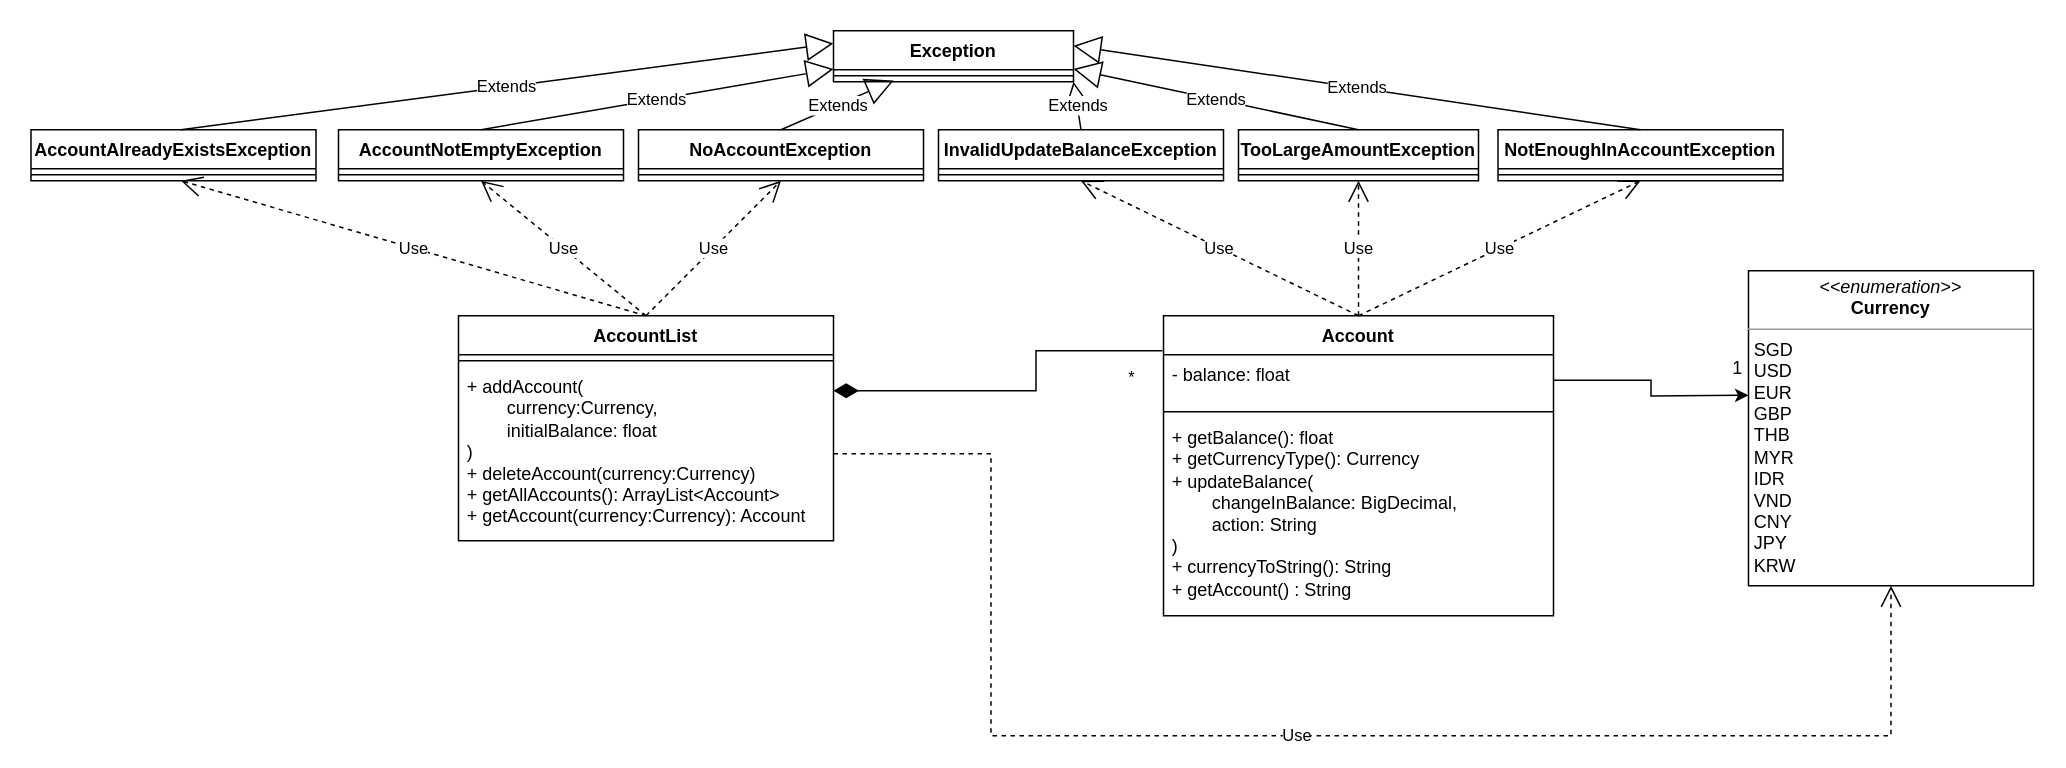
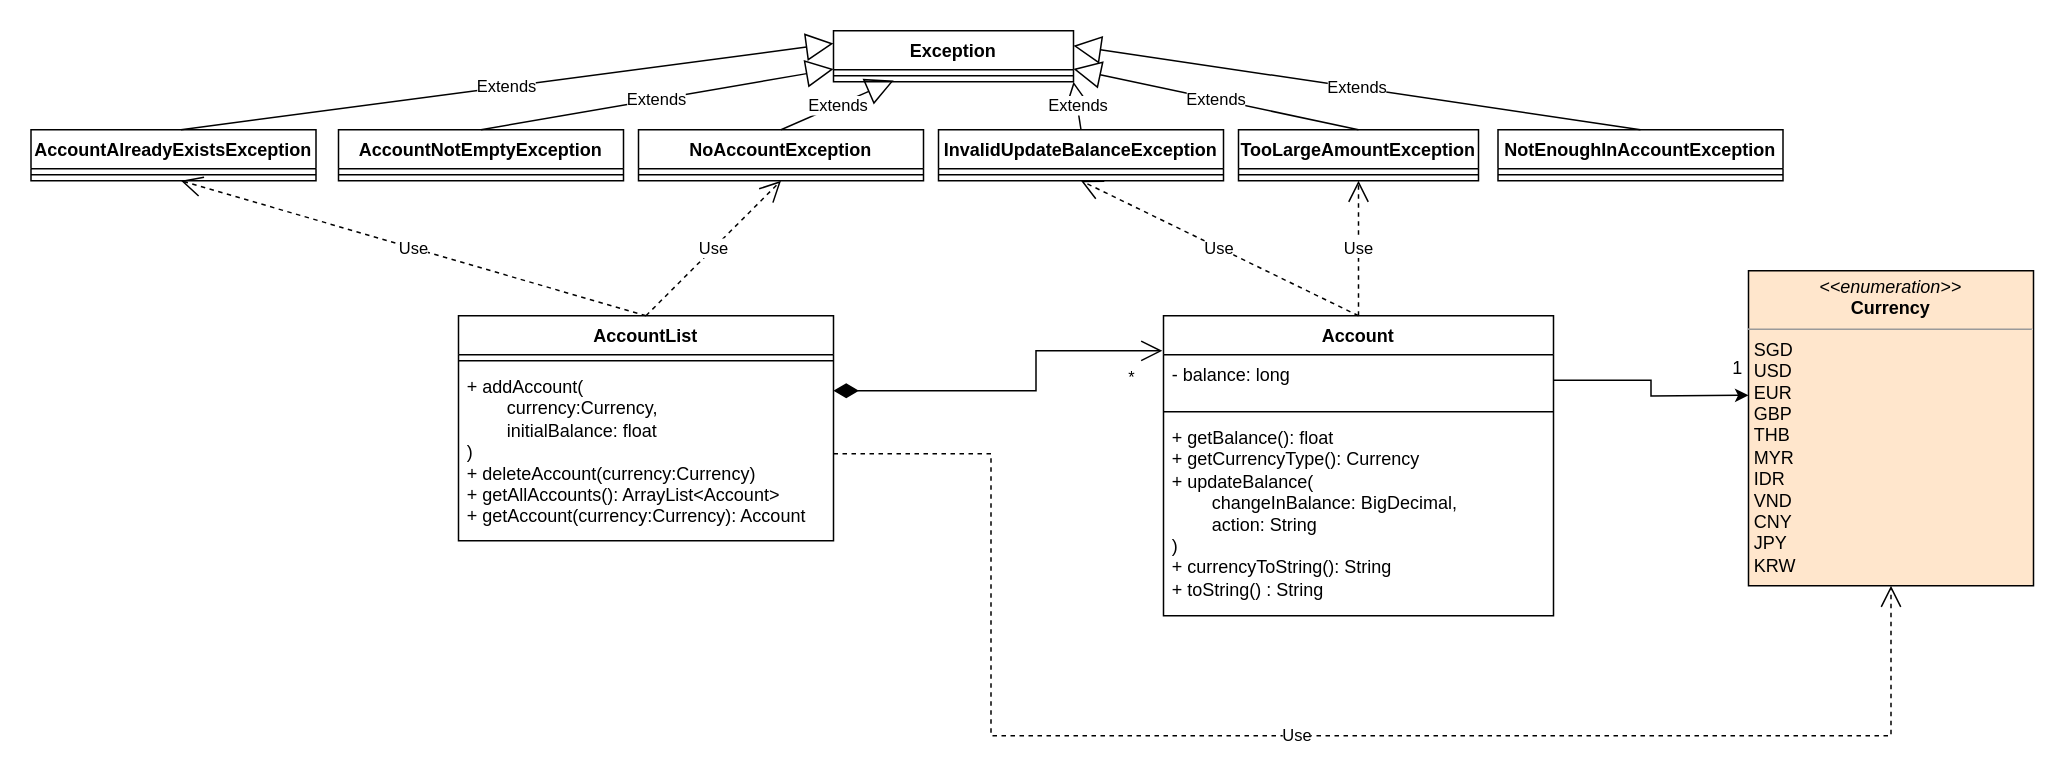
(562, 247) -> none
(1497, 249) -> none
(1156, 351) -> (1155, 351)
(1241, 376) -> (1236, 376)
(1891, 428) -> (1891, 428)
(1311, 515) -> (1311, 515)
